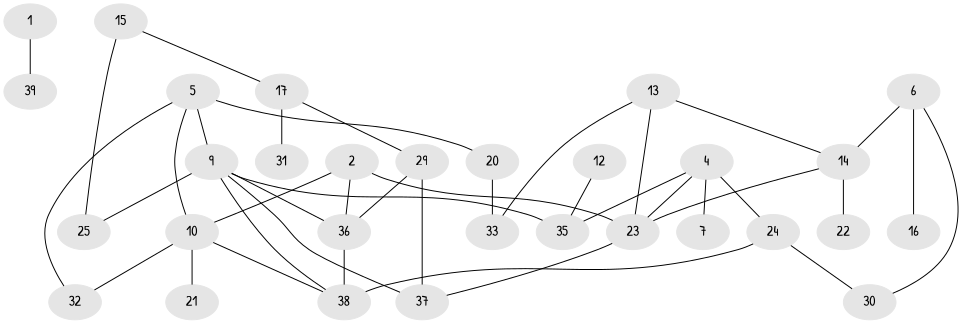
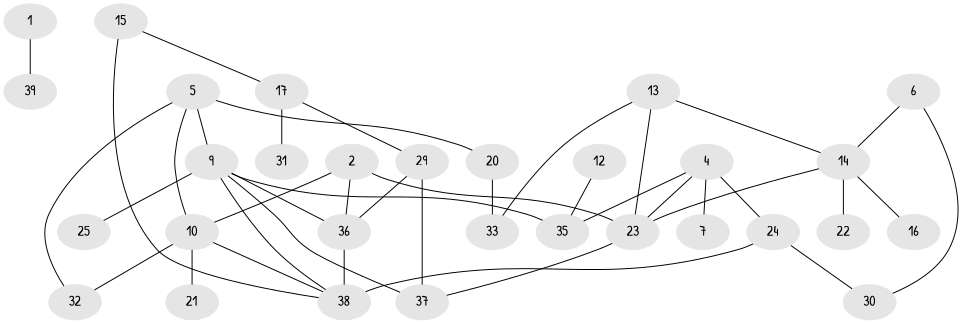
(98, 126) -> (143, 229)
(914, 162) -> (878, 197)
